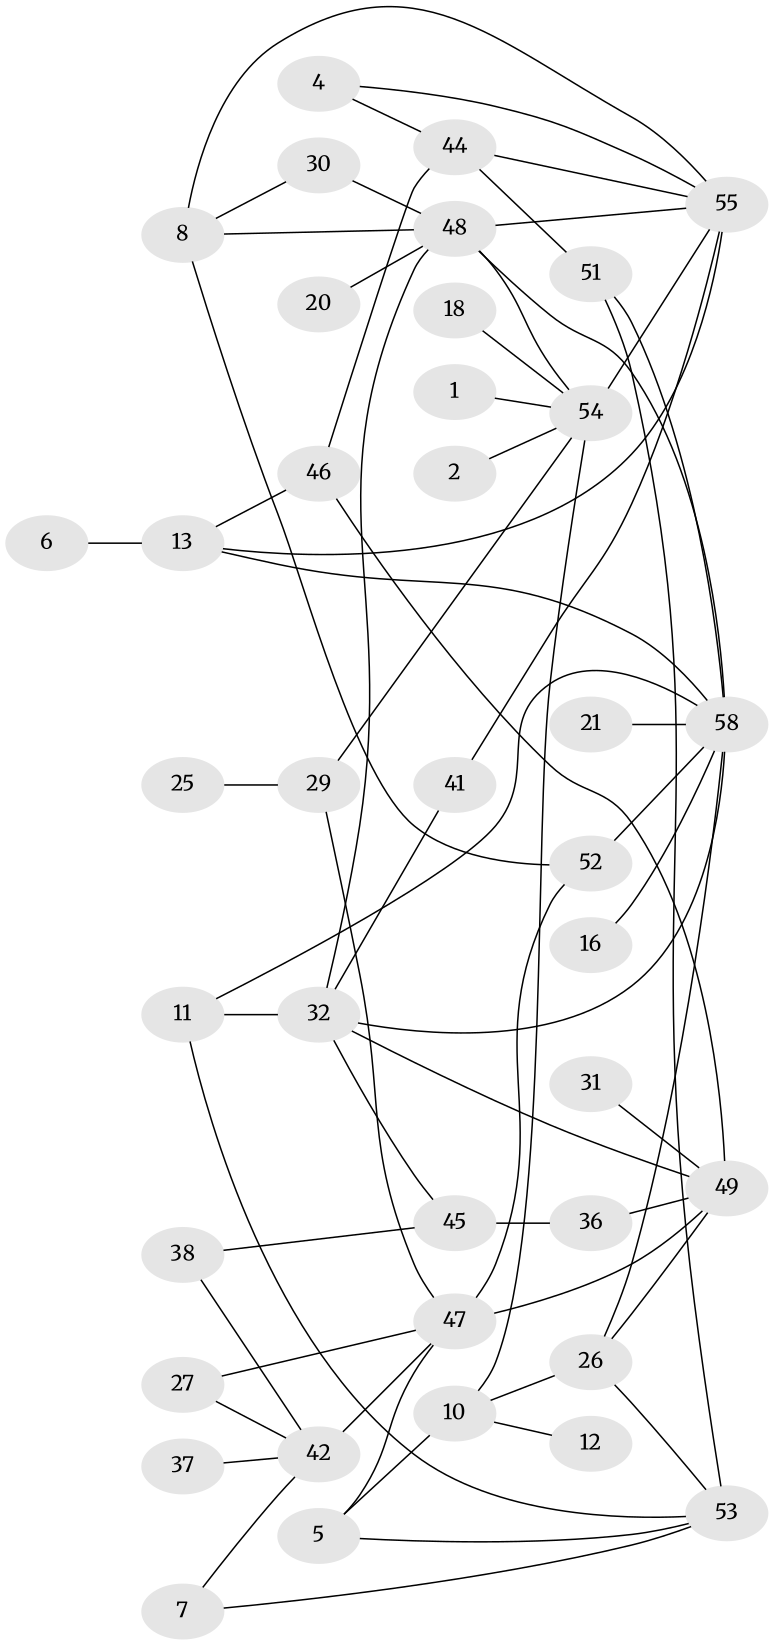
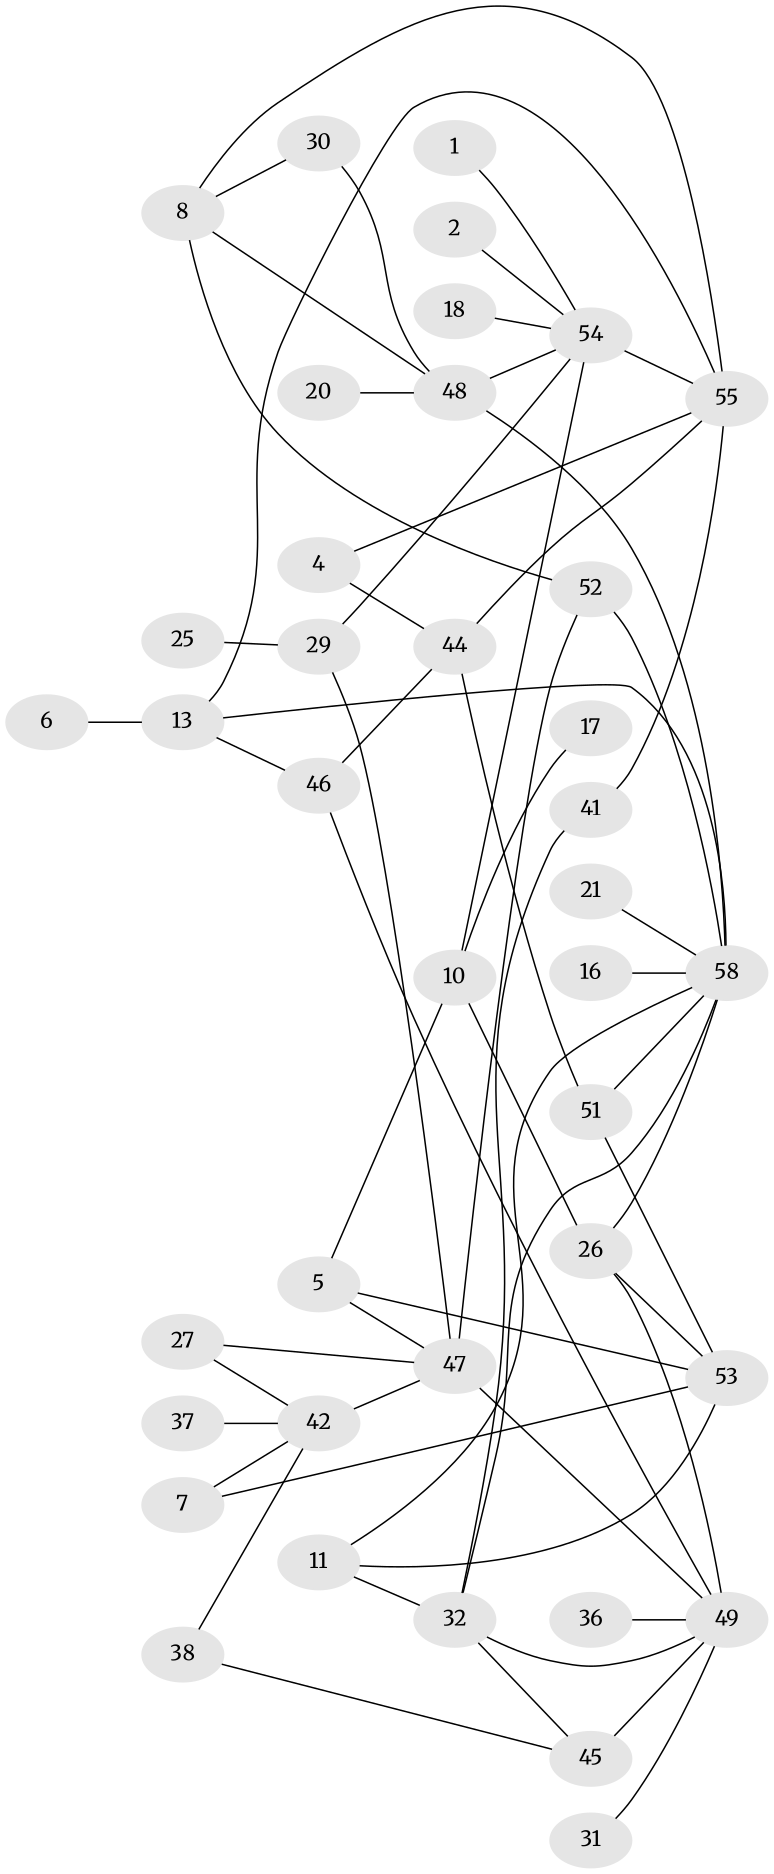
(591, 217) -> none
(367, 614) -> none
(534, 1223) -> (659, 1689)
(591, 1444) -> (591, 728)
